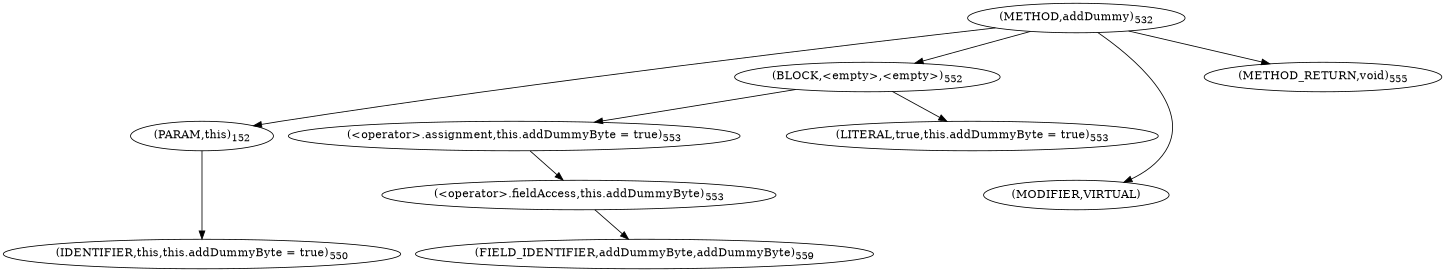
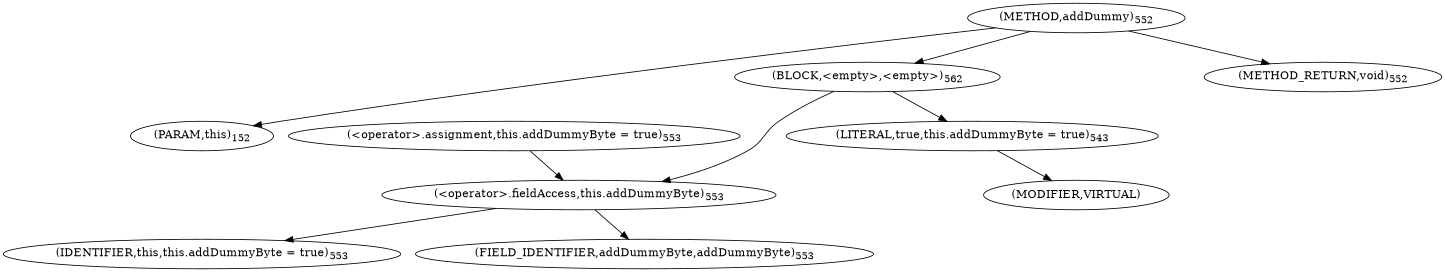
(1144, 17) -> (1144, 17)
(953, 76) -> (953, 76)
(1398, 76) -> (1398, 76)
(1166, 101) -> (1021, 164)
(699, 105) -> (757, 144)
(1099, 135) -> (1099, 135)
(202, 191) -> (395, 224)
(339, 253) -> (339, 253)
(805, 253) -> (805, 253)
